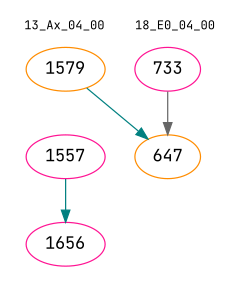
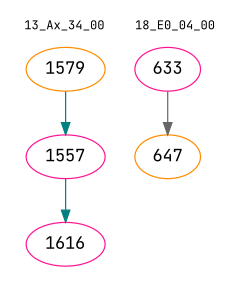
(65, 26) -> (65, 26)
(168, 69) -> (168, 69)
(107, 105) -> (66, 107)
(66, 244) -> (66, 244)
